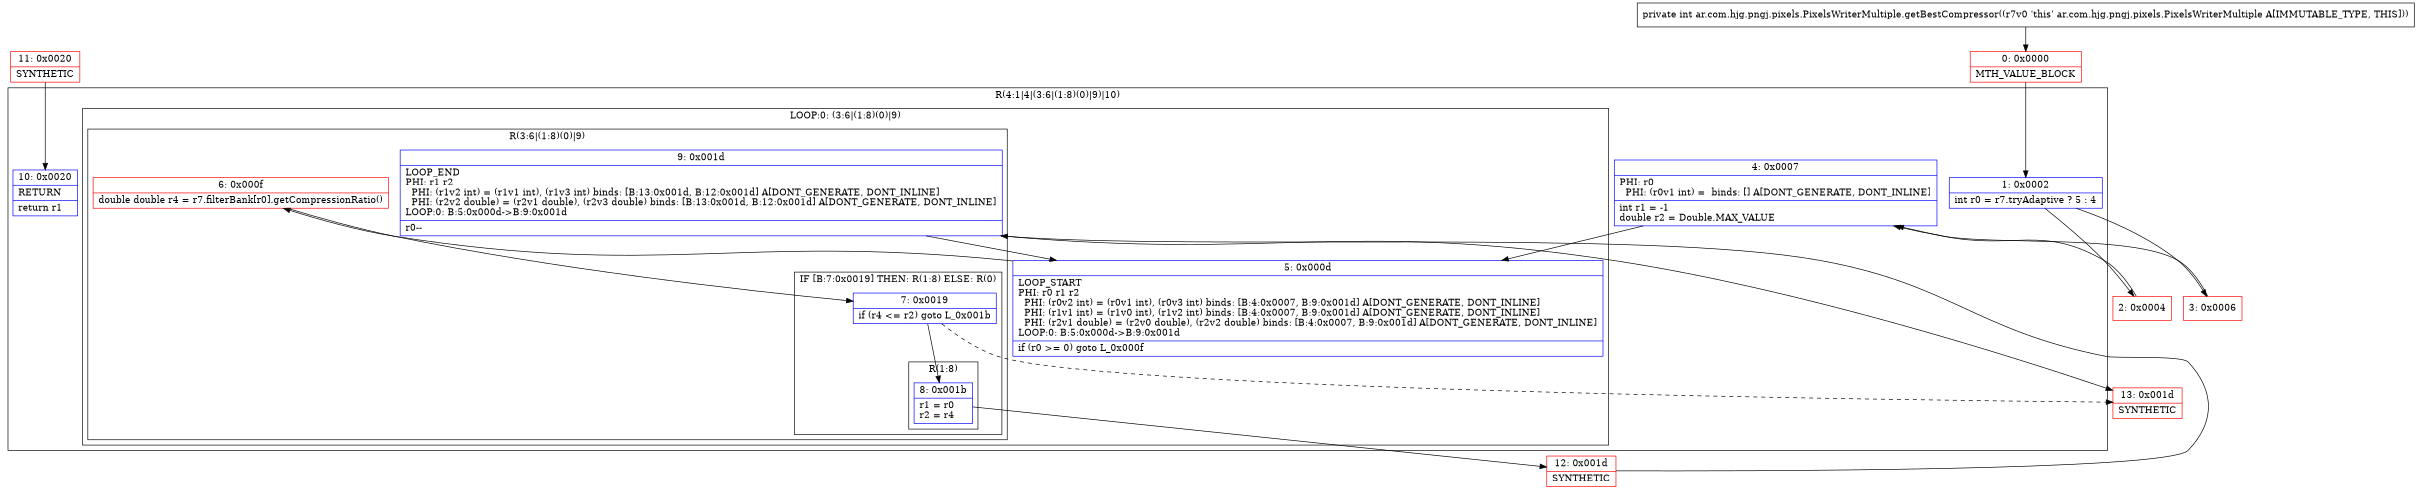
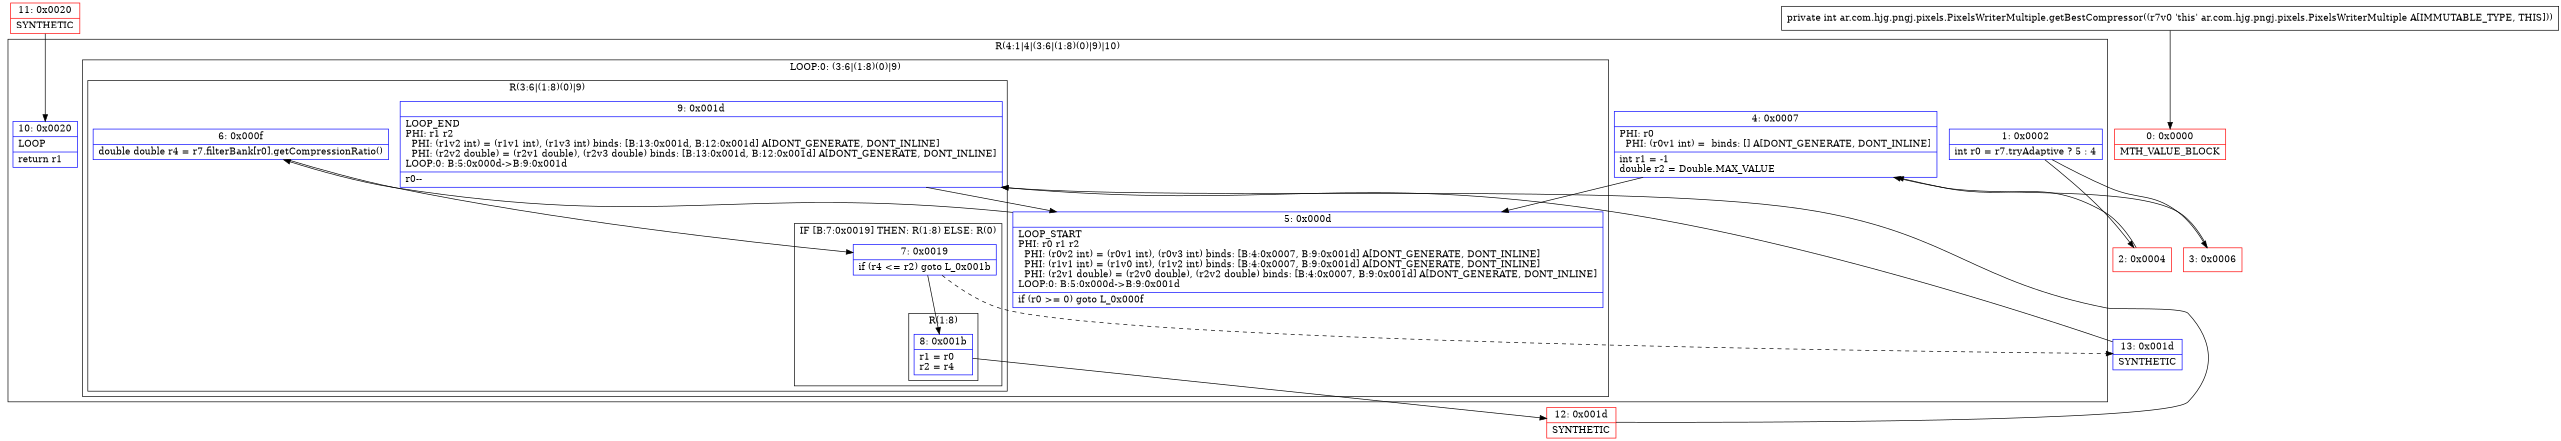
(2026, 127) -> none
(40, 193) -> (32, 144)
(241, 193) -> (241, 144)
(1562, 254) -> (1569, 206)
(2148, 403) -> (2148, 355)
